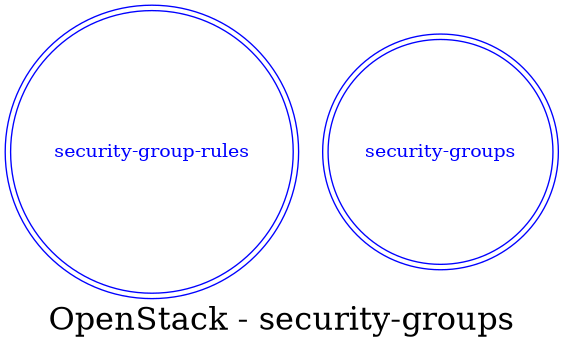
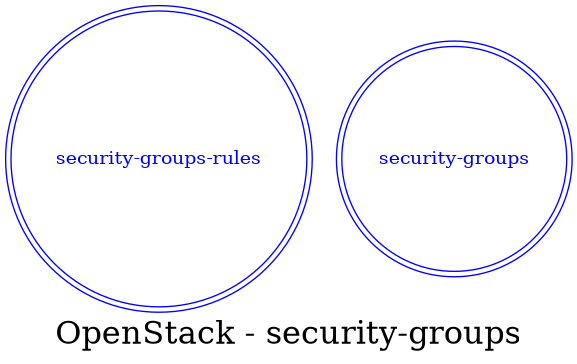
(152, 152) -> (159, 159)
